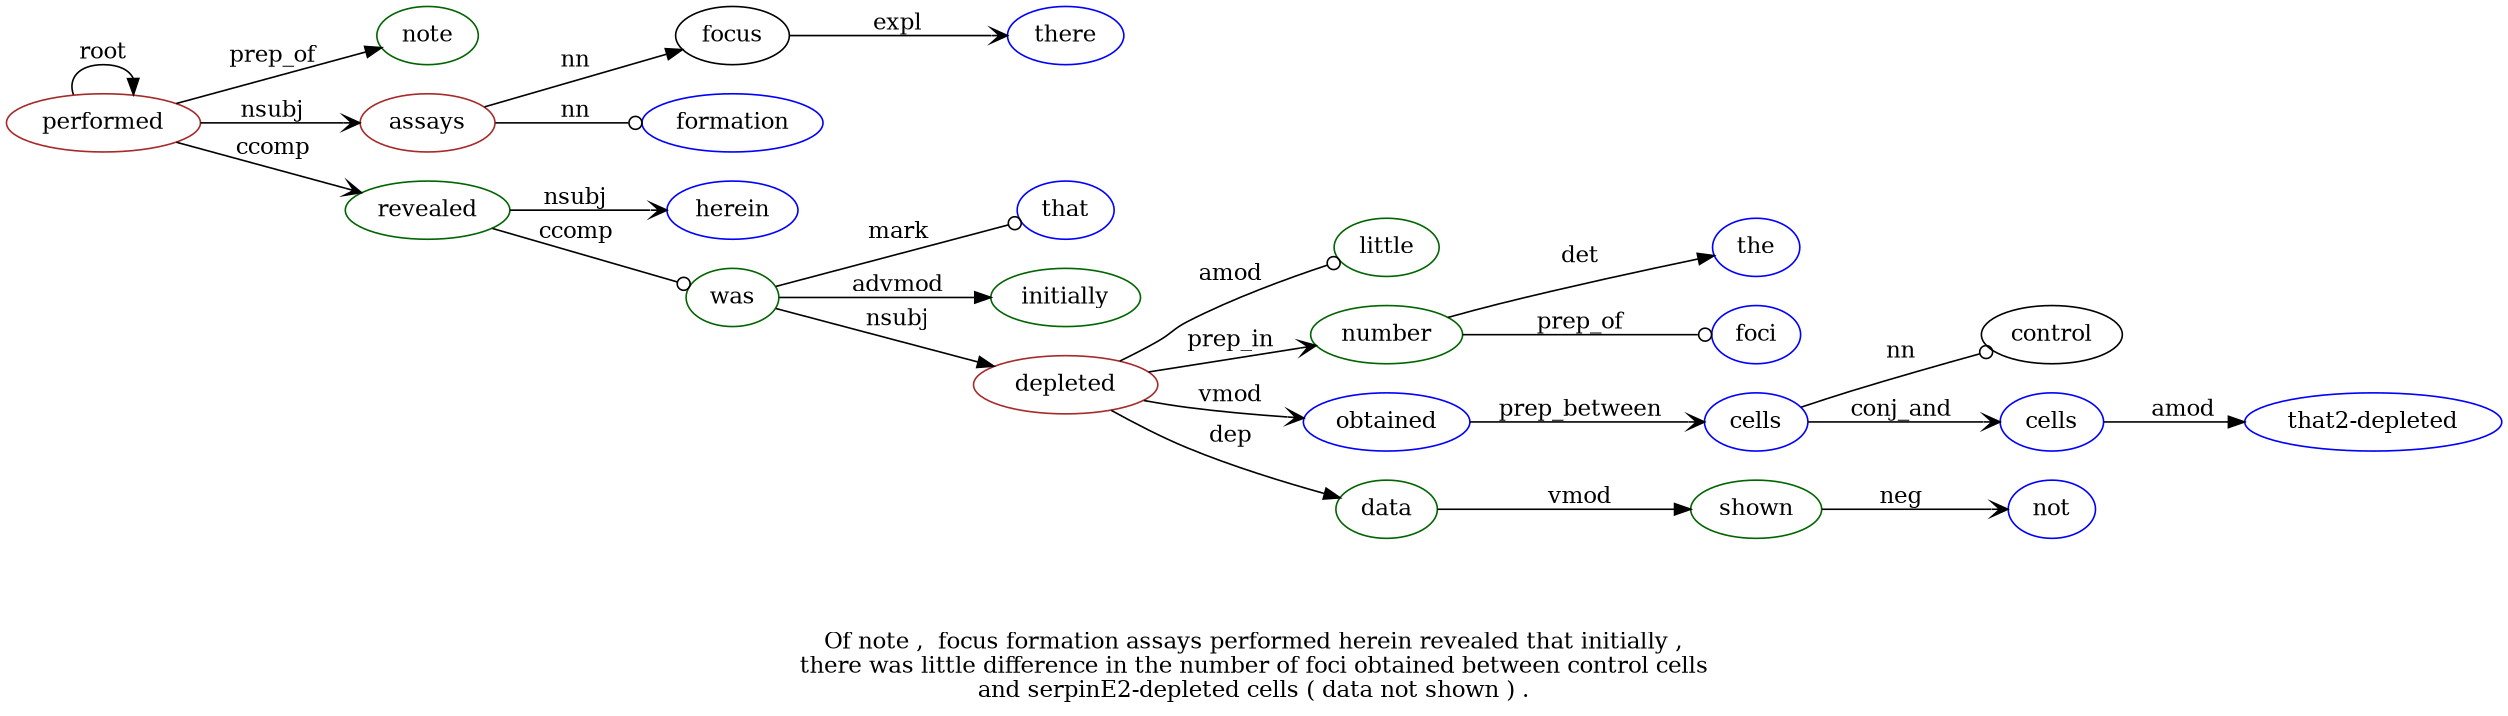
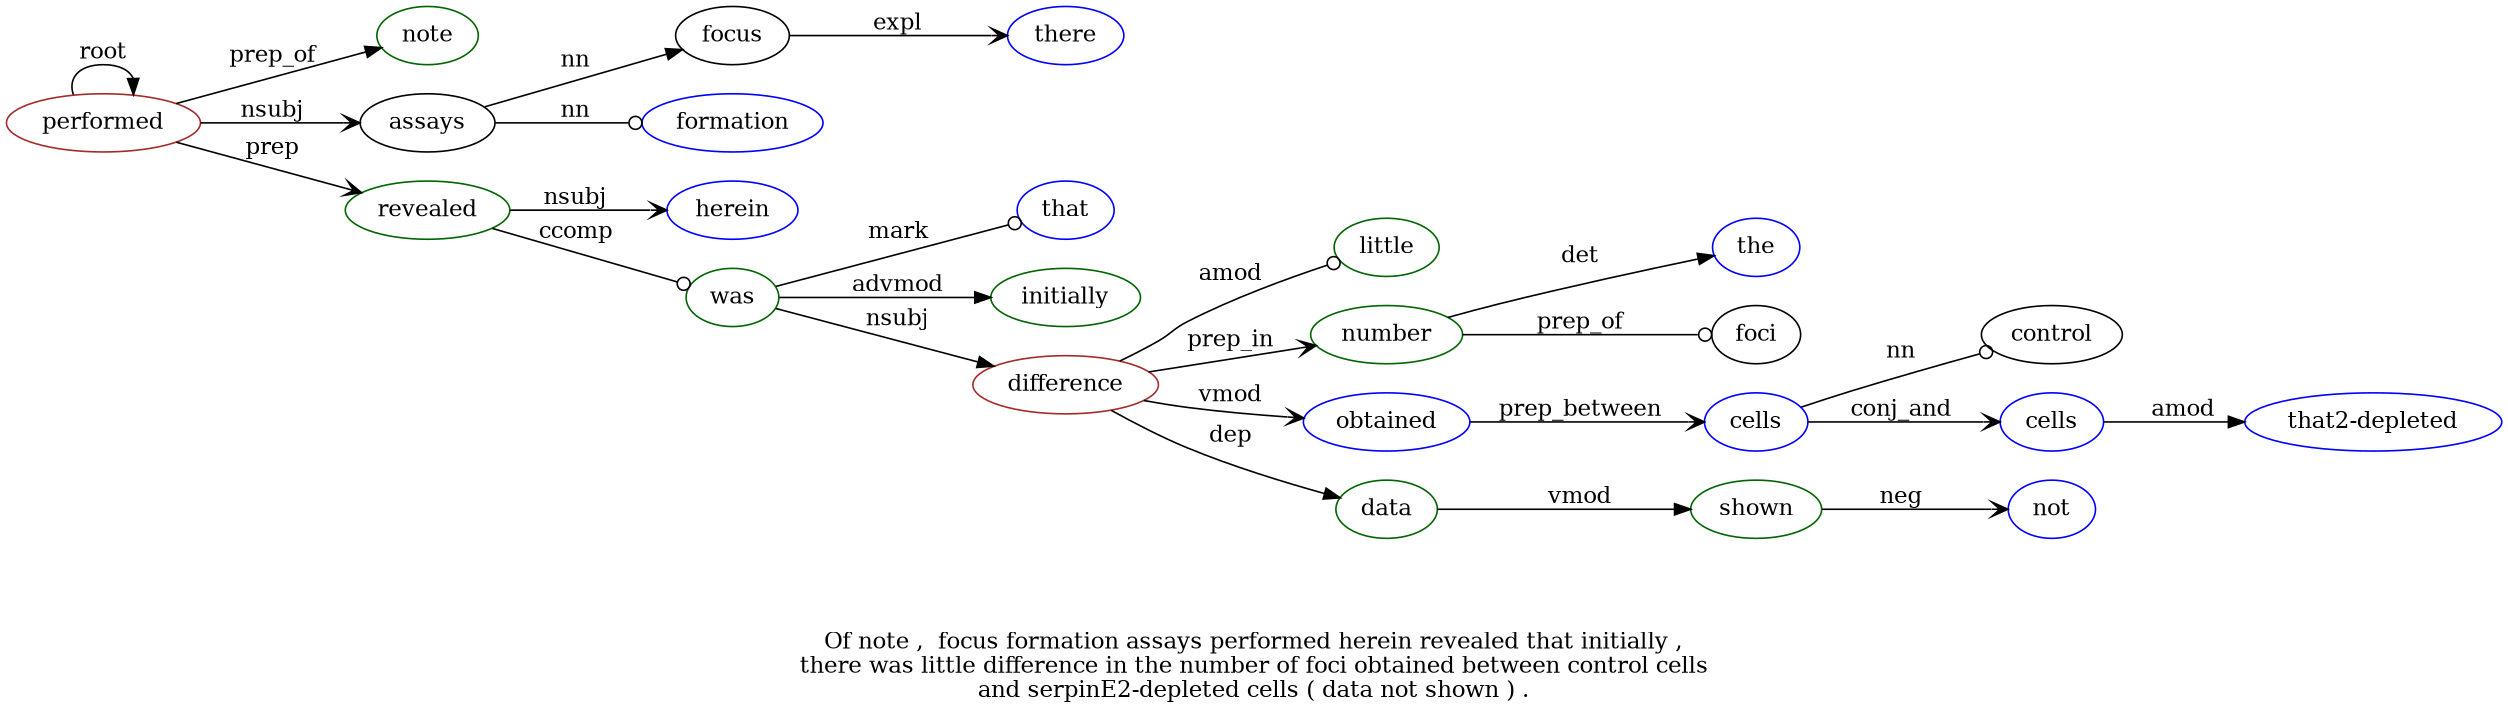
(428, 123) -> (428, 123)
(273, 148) -> (273, 148)
(1756, 335) -> (1756, 335)
(1066, 385) -> (1066, 385)
